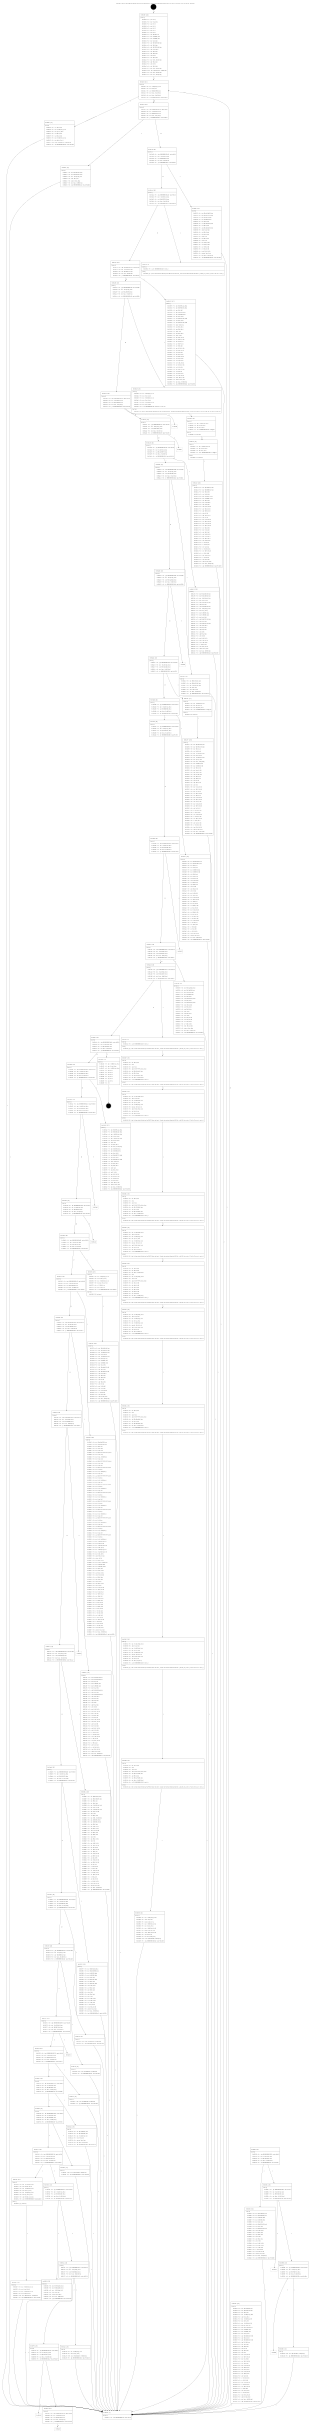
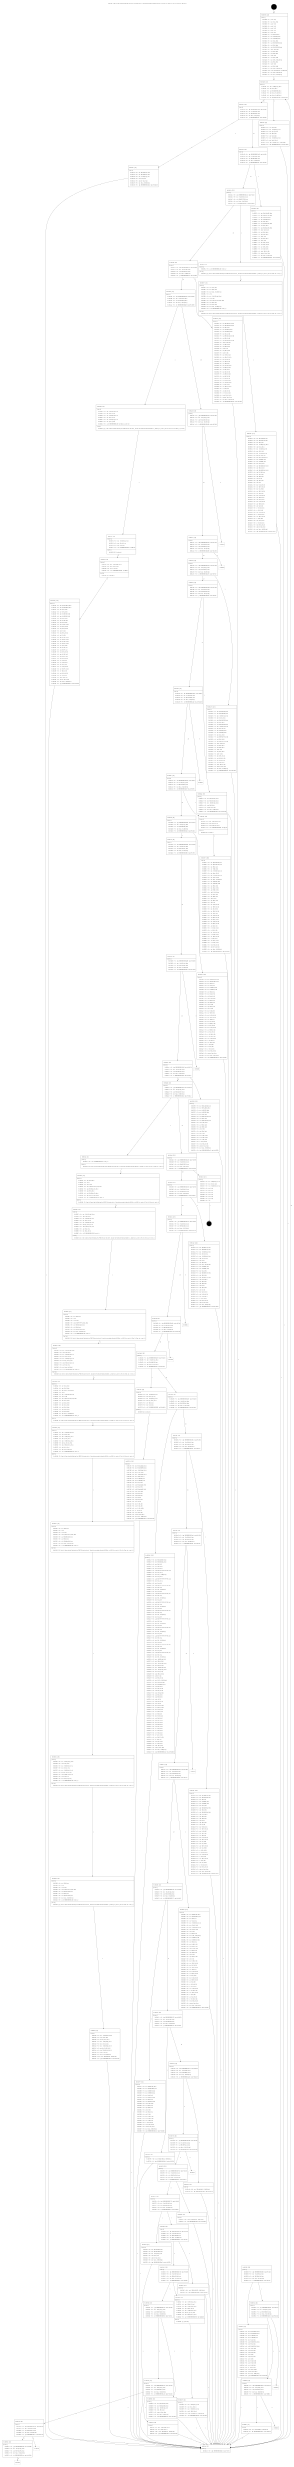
none -> (240, 298)
